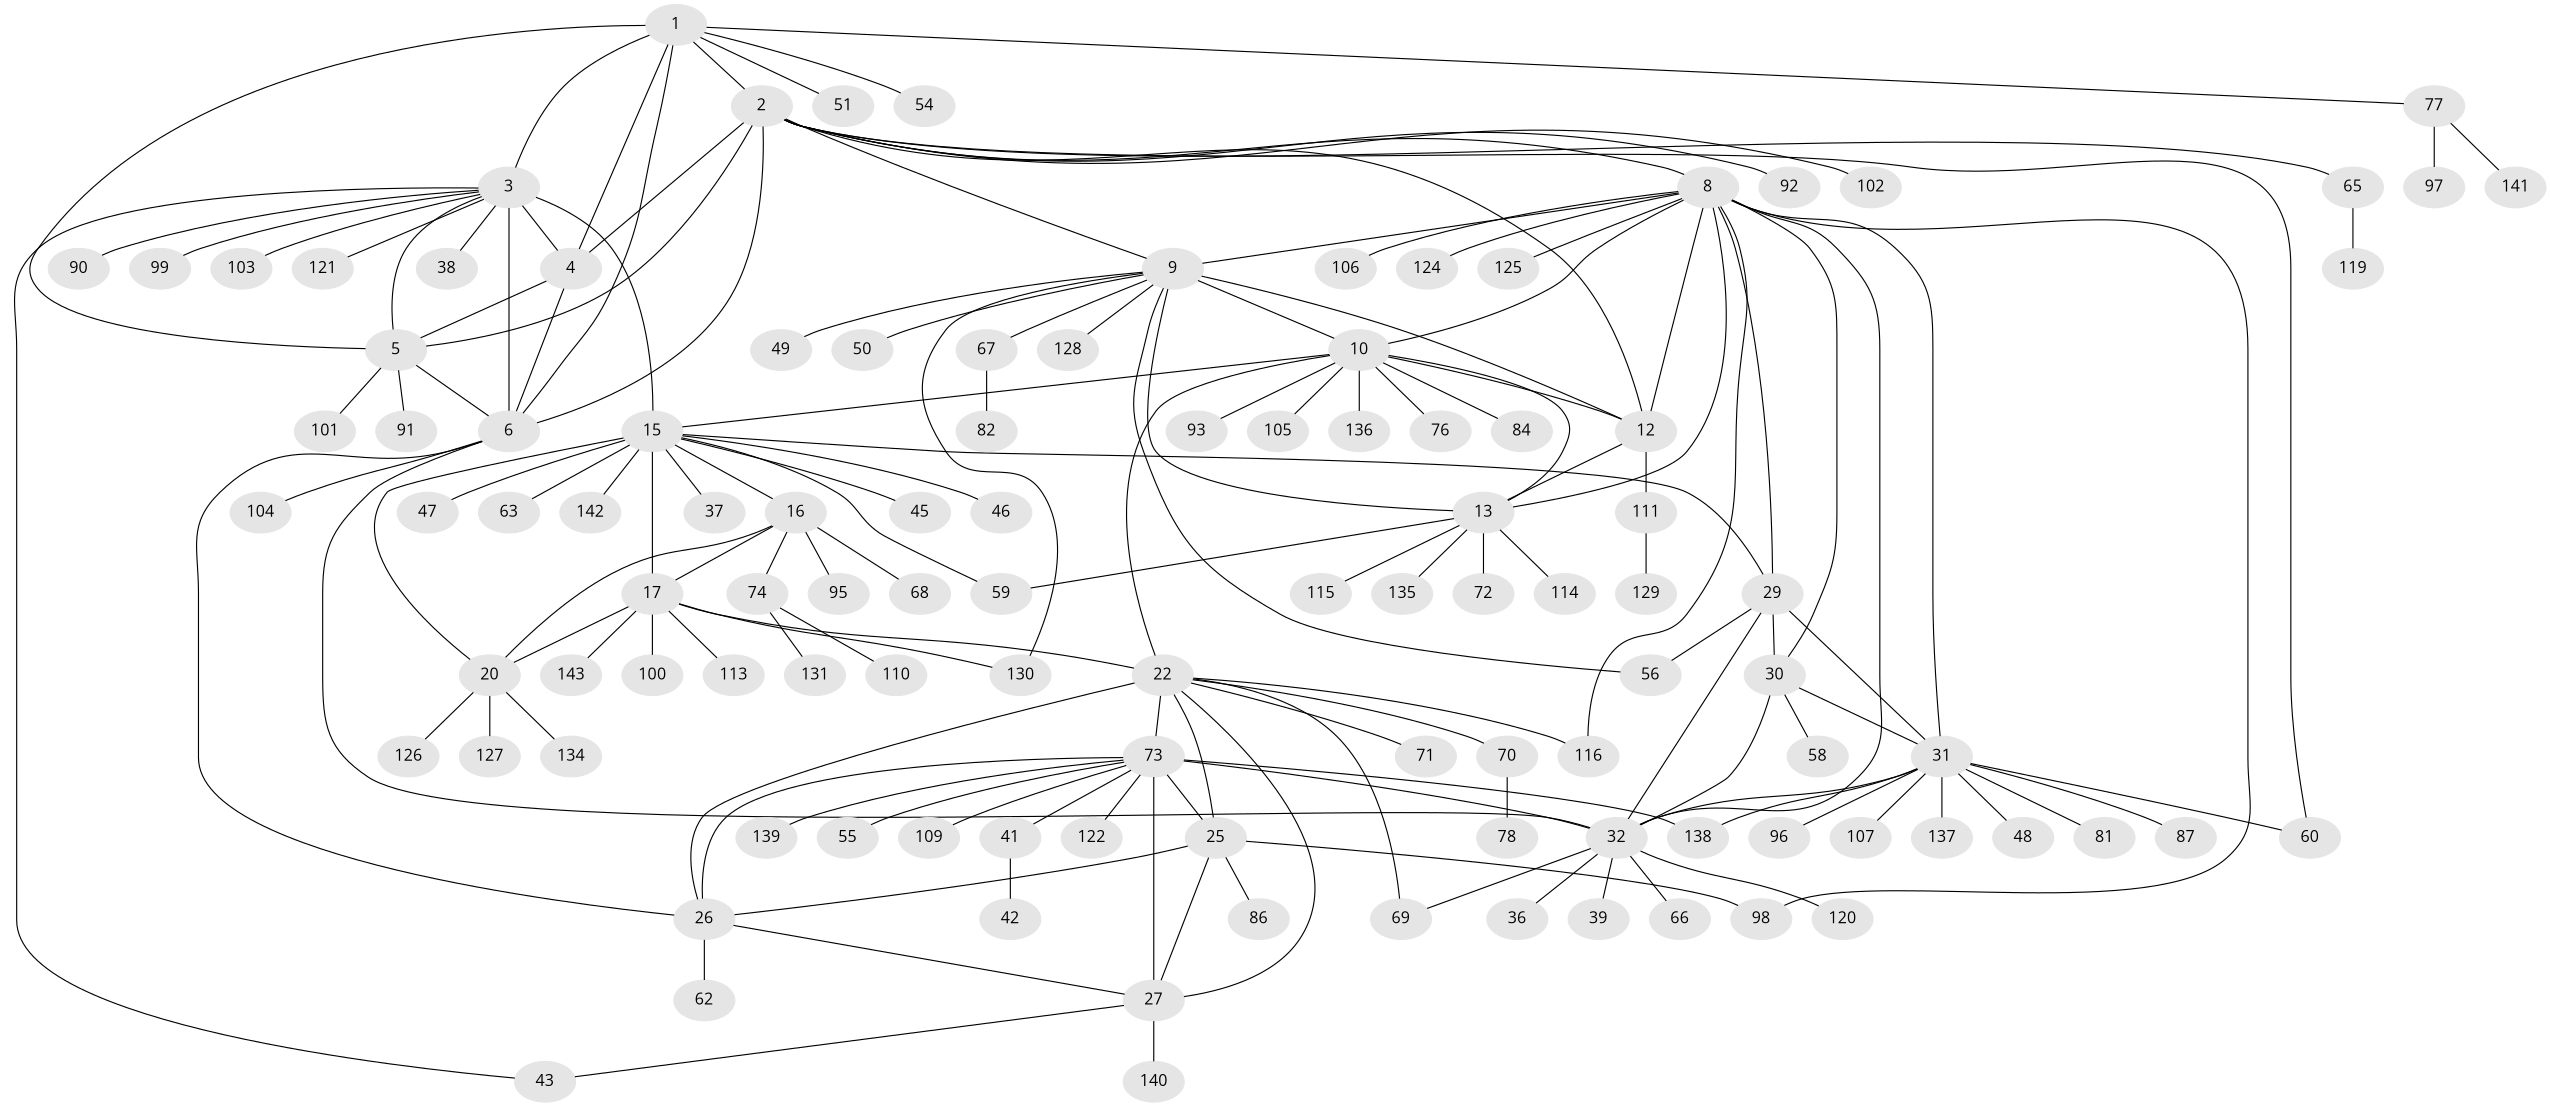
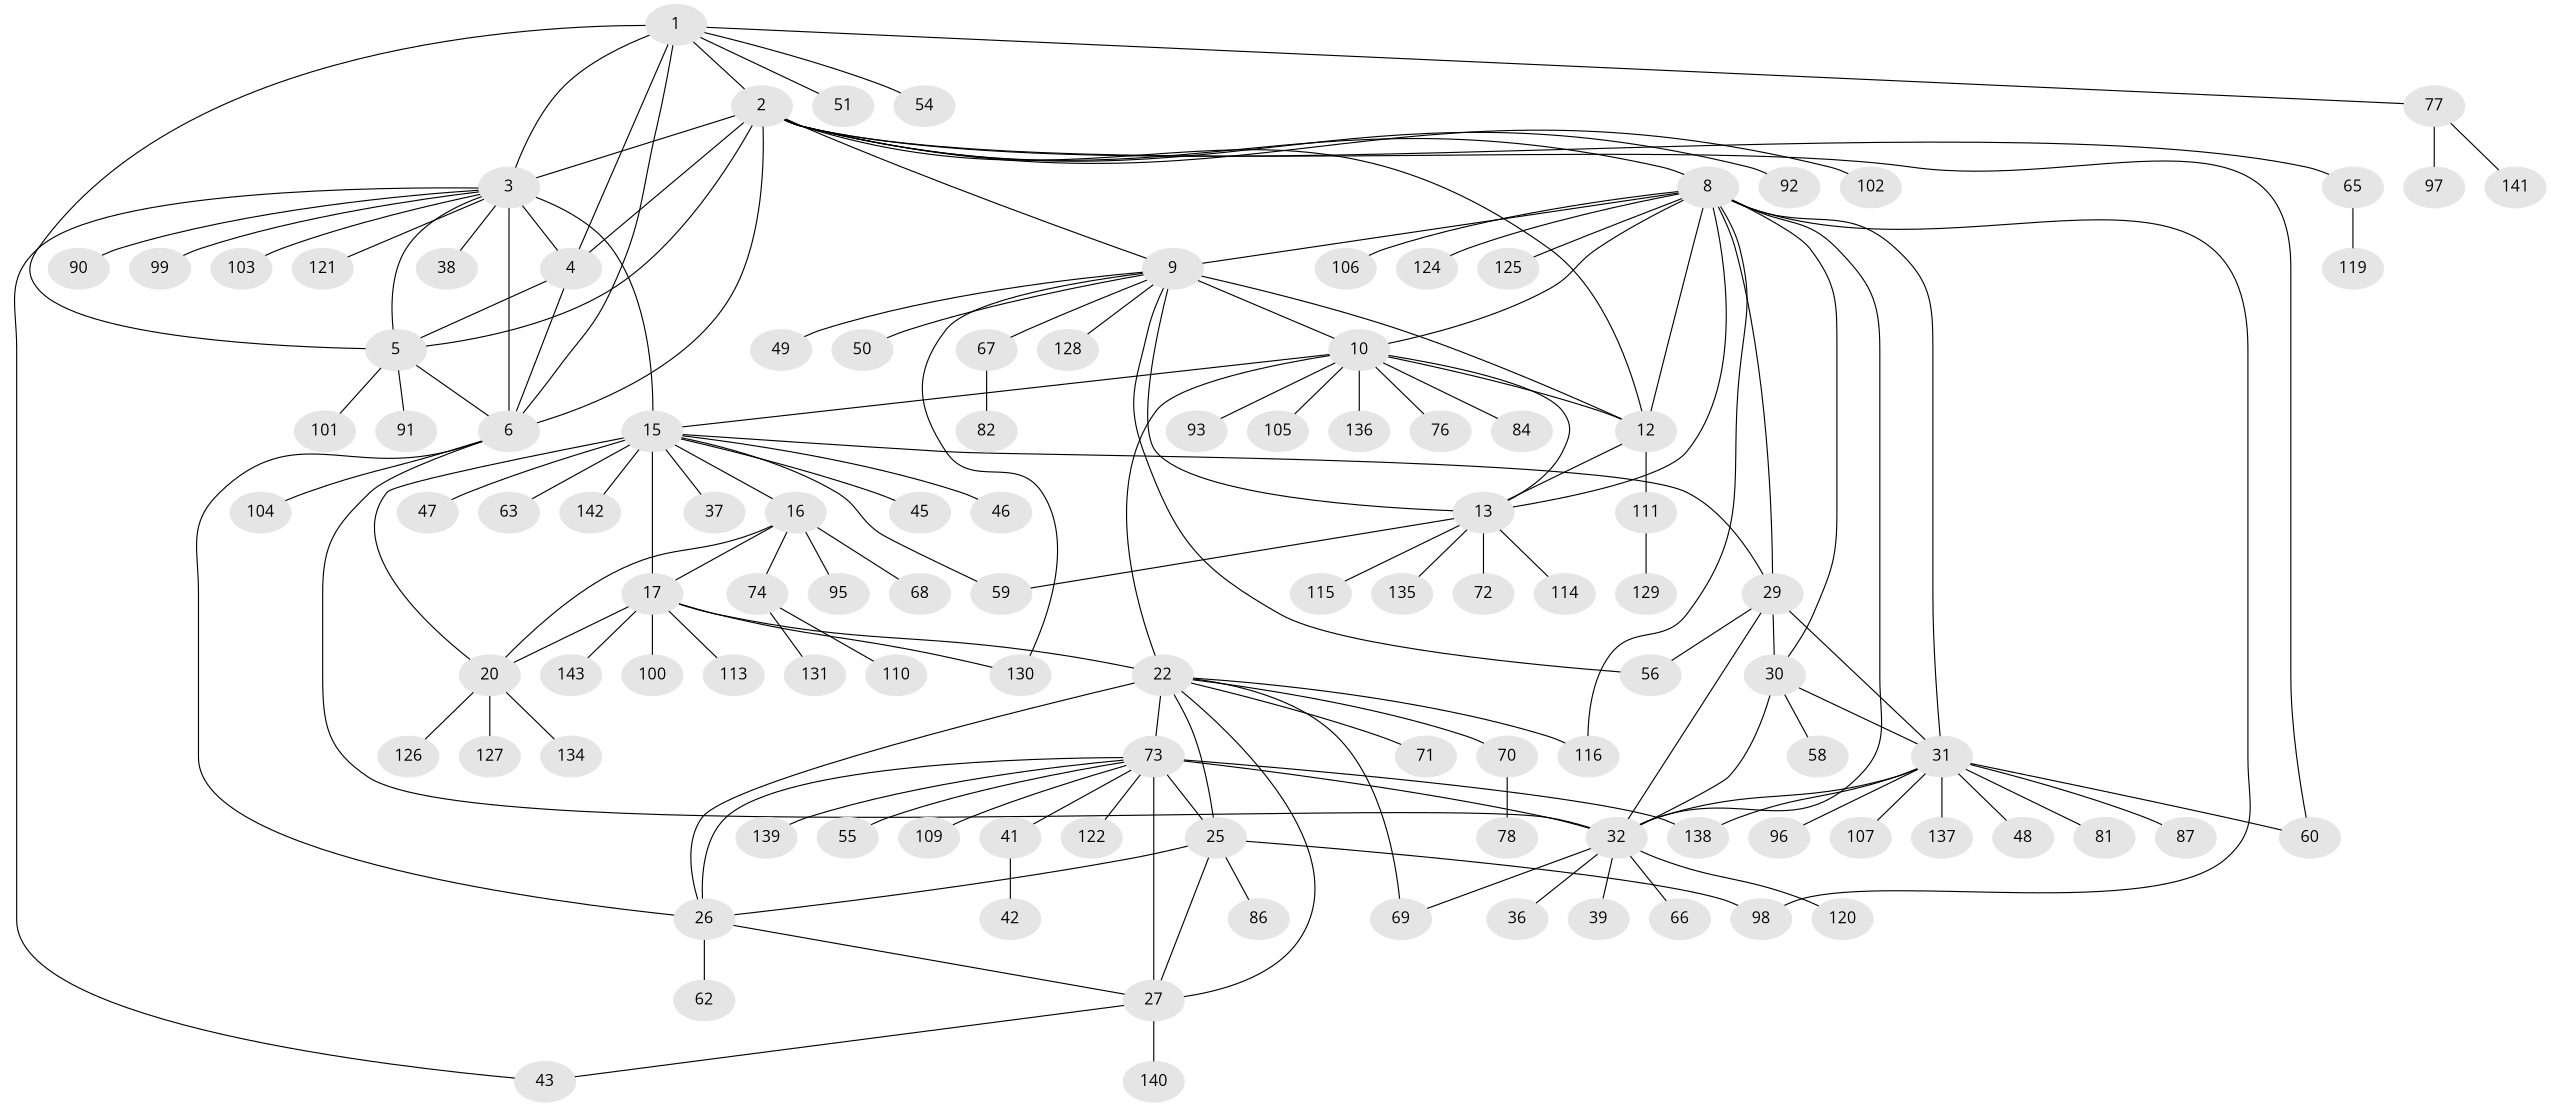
none -> (636, 147)
